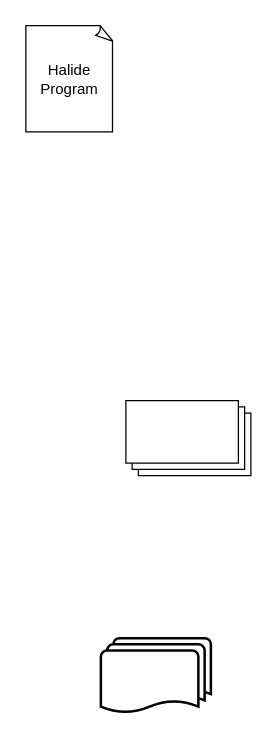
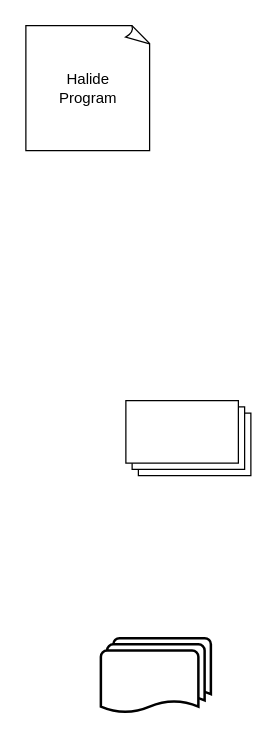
(69, 79) -> (88, 88)
